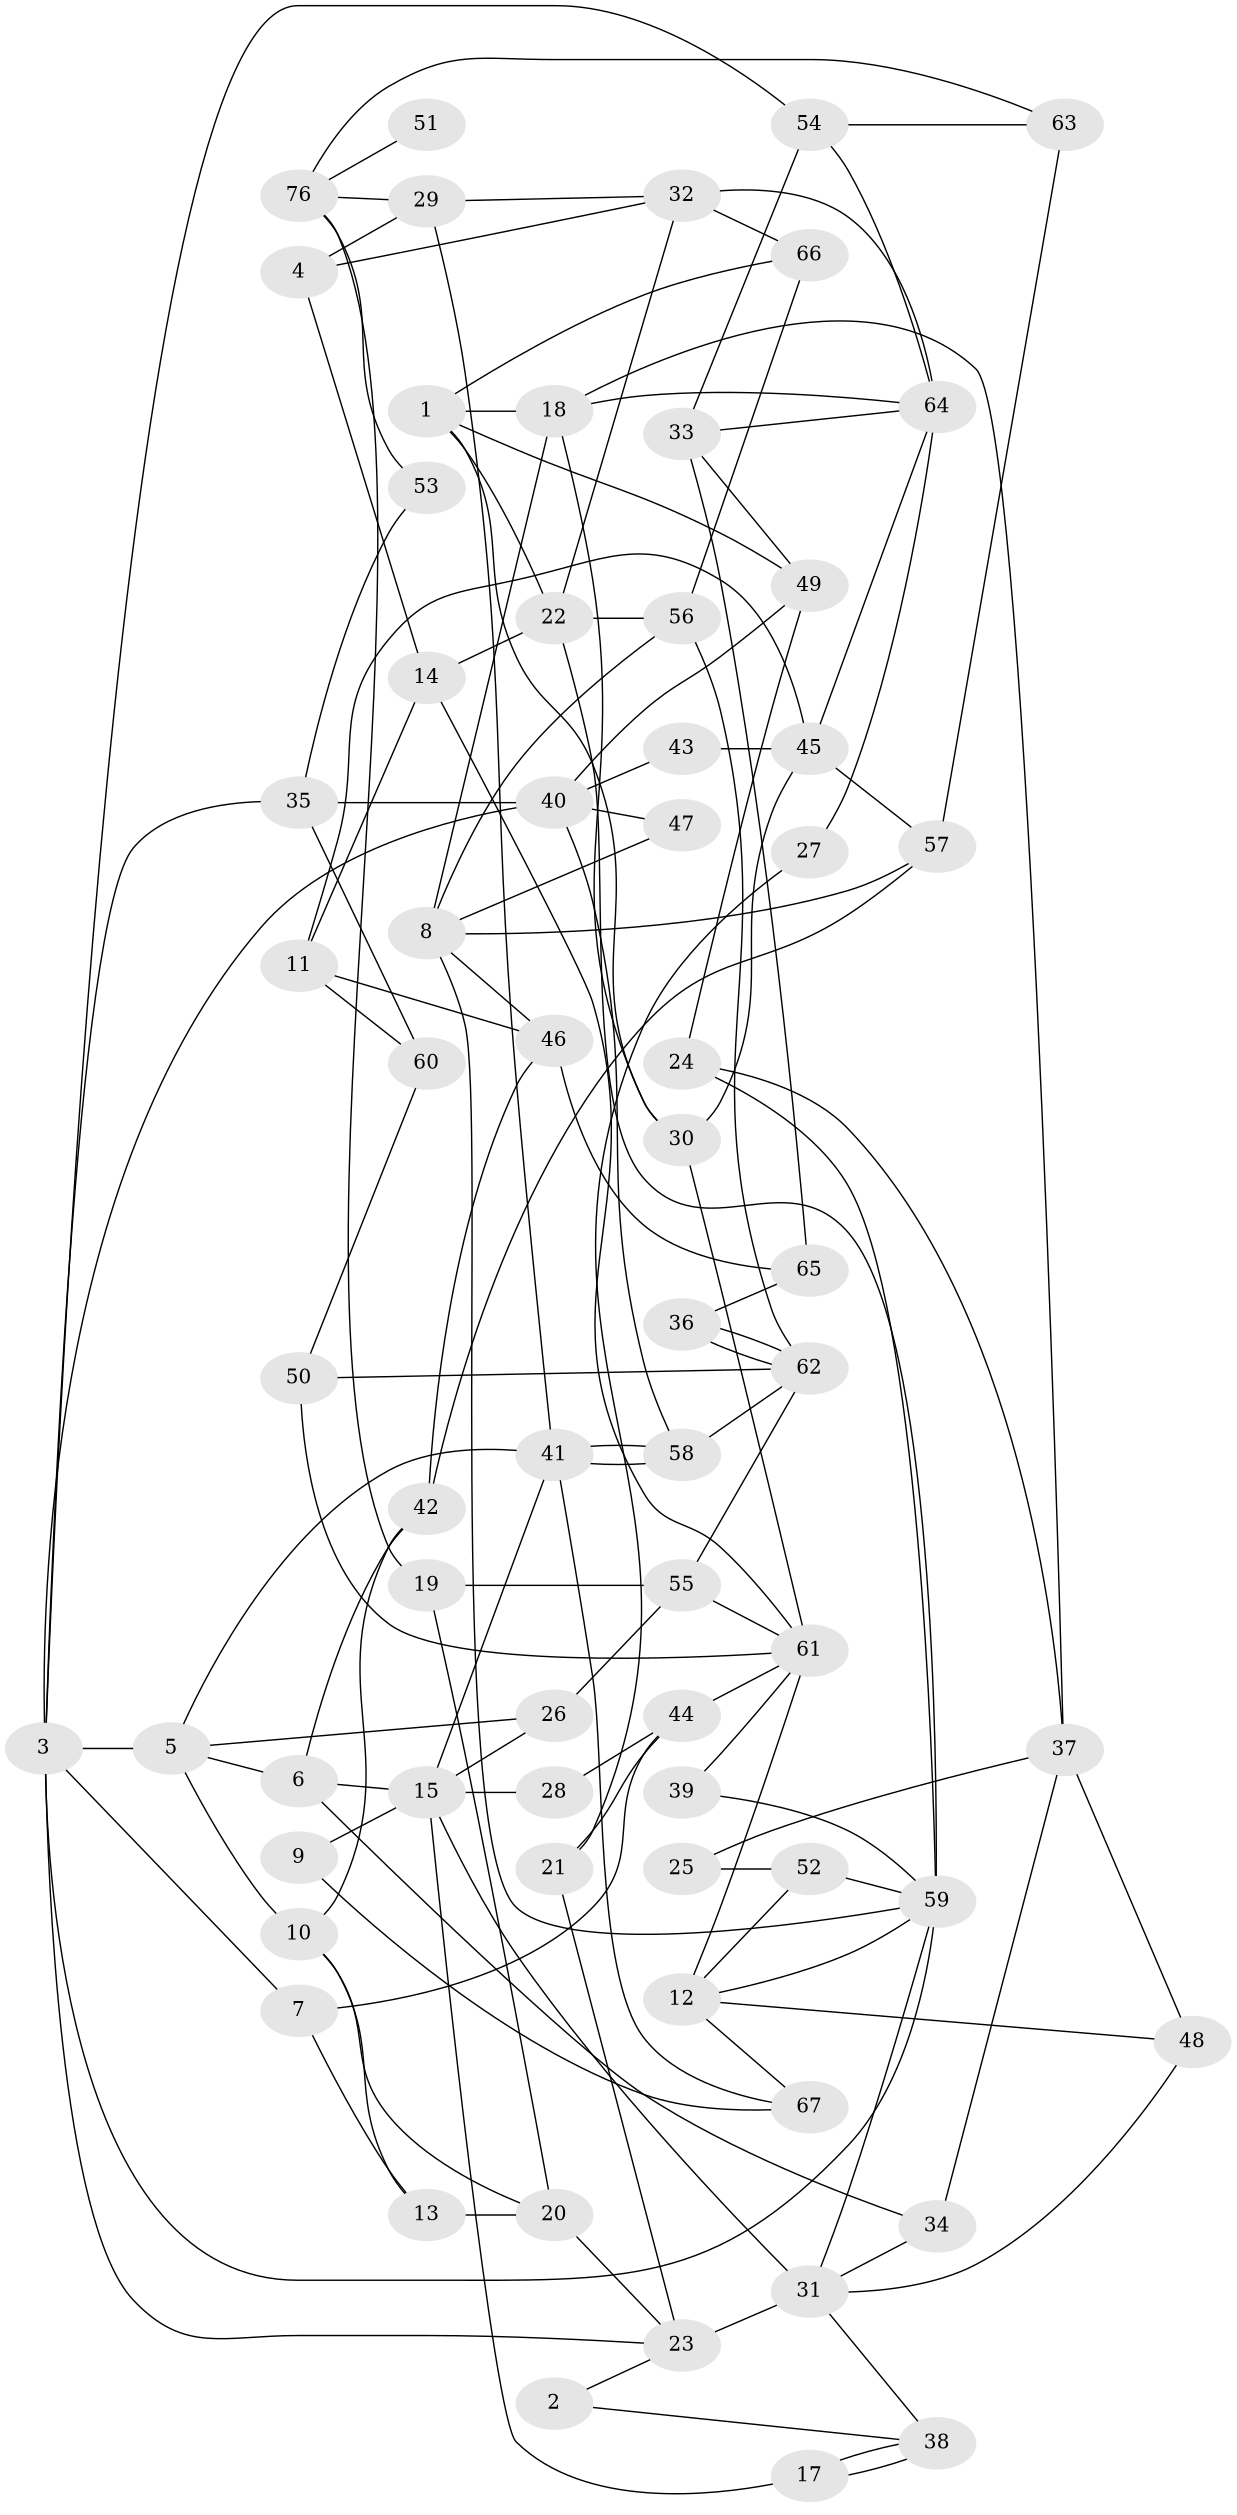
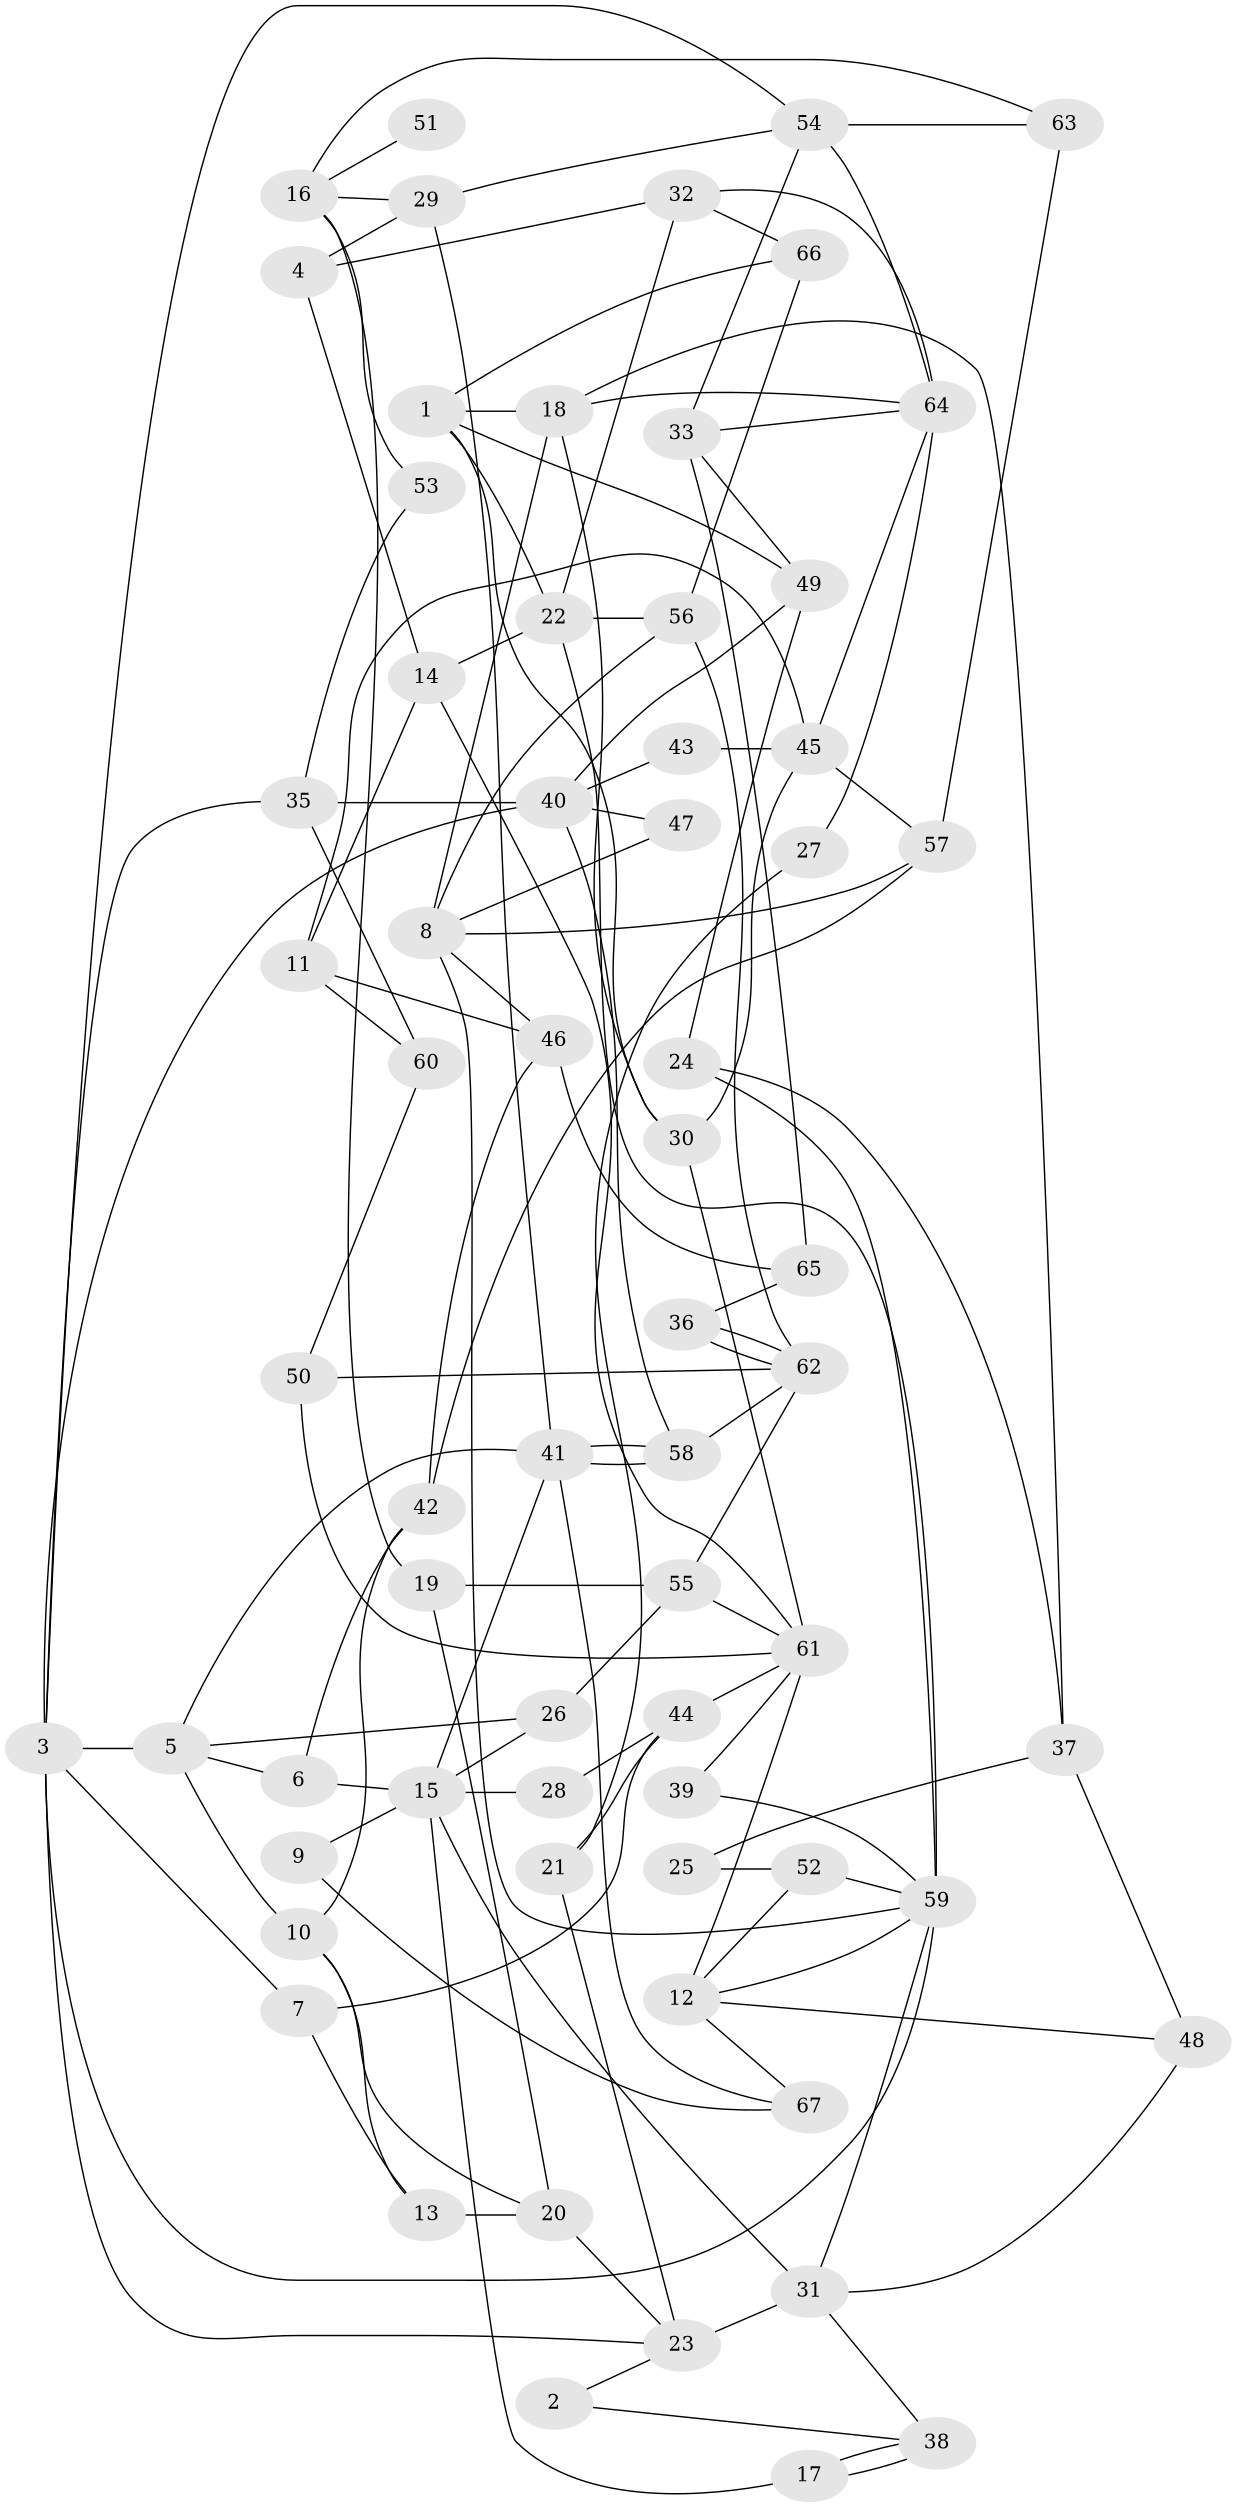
(299, 196) -> (299, 196)
(555, 199) -> (617, 158)
(937, 2226) -> none
